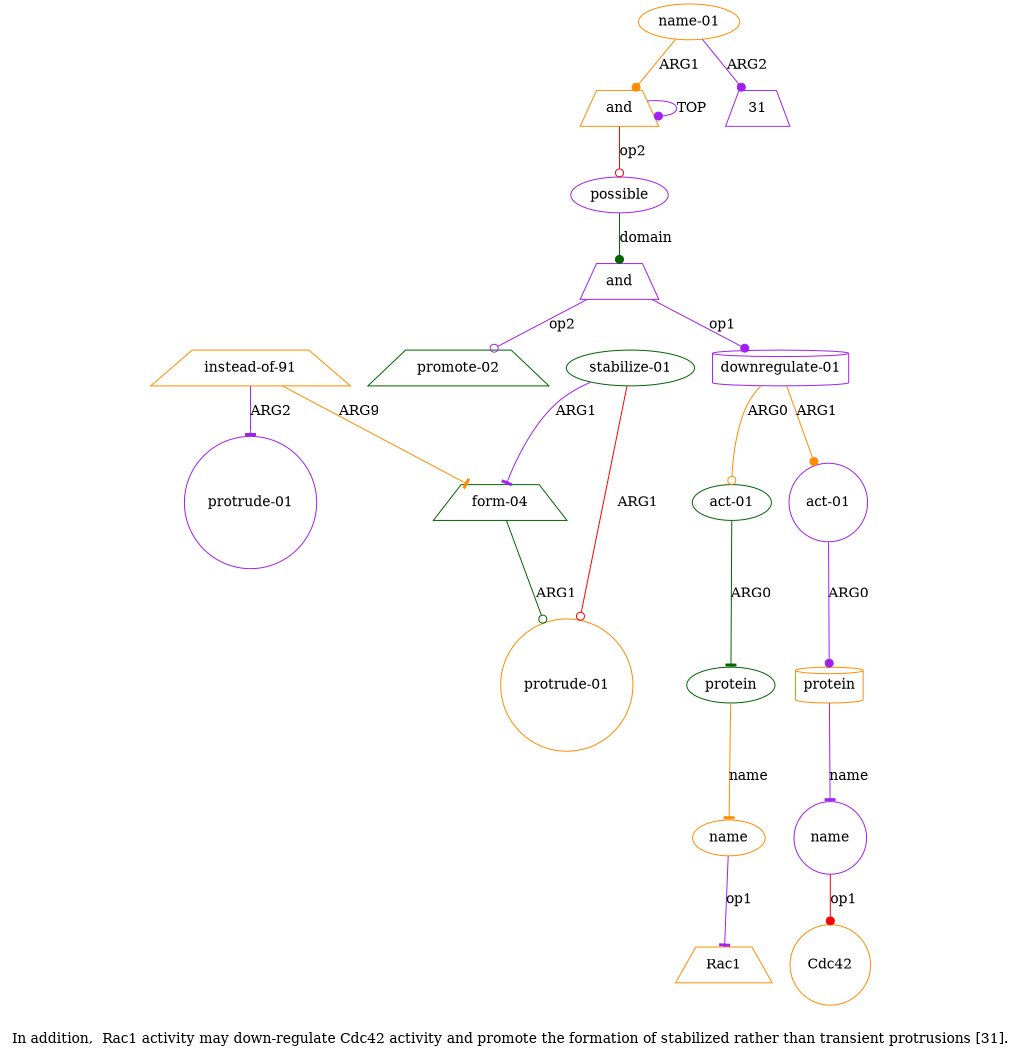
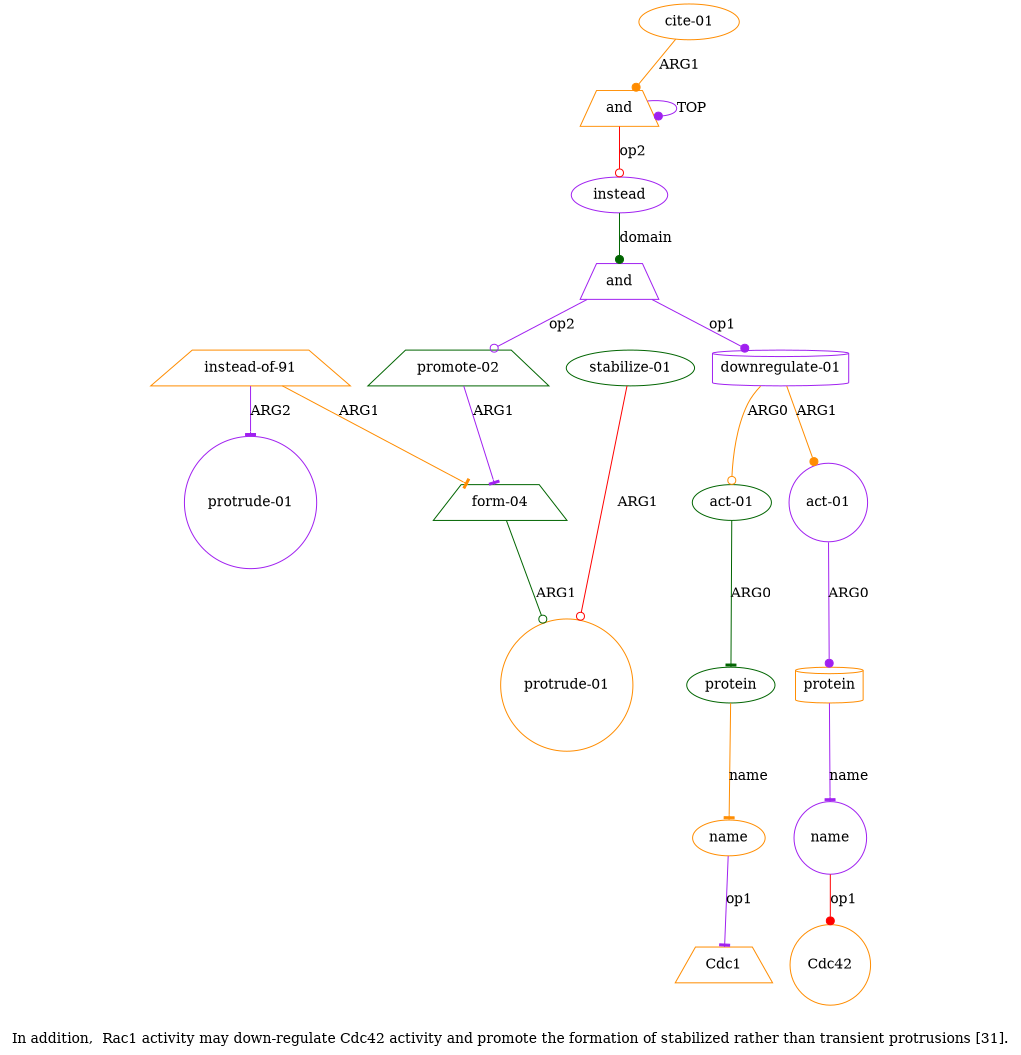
(689, 22) -> (689, 22)
(758, 108) -> none
(619, 195) -> (619, 195)
(359, 411) -> (359, 411)
(539, 422) -> (478, 433)
(724, 965) -> (724, 965)
